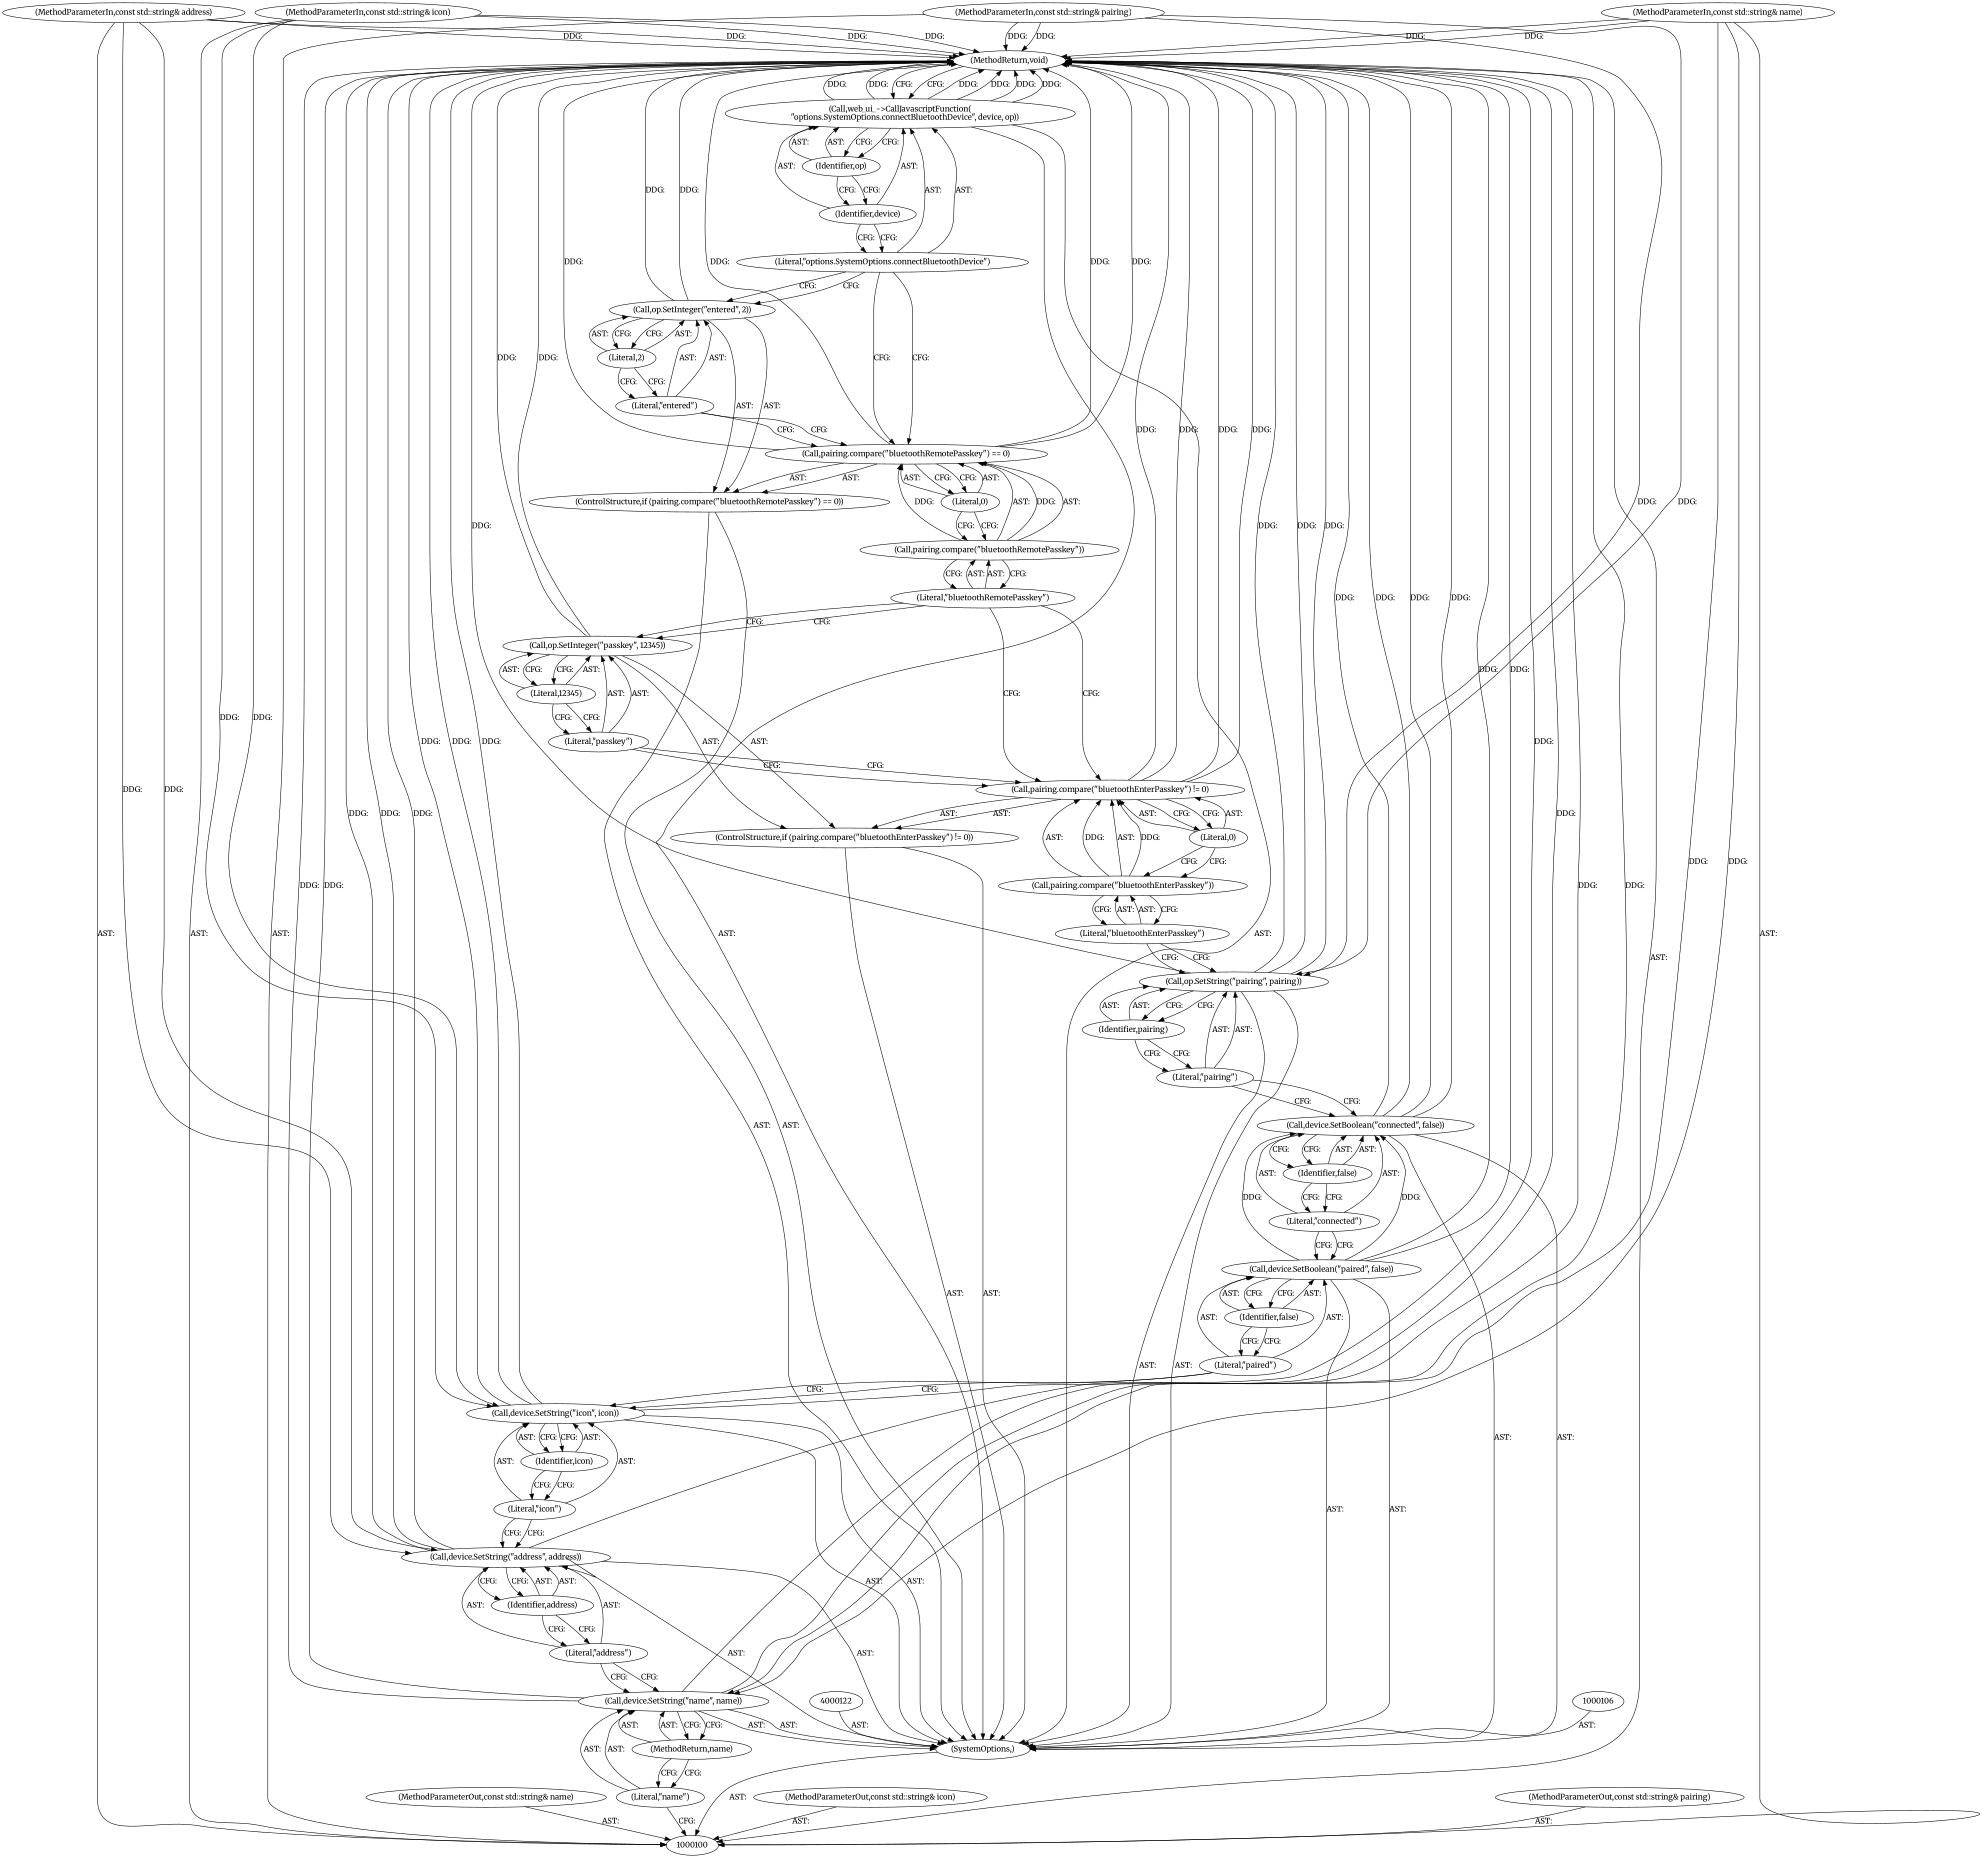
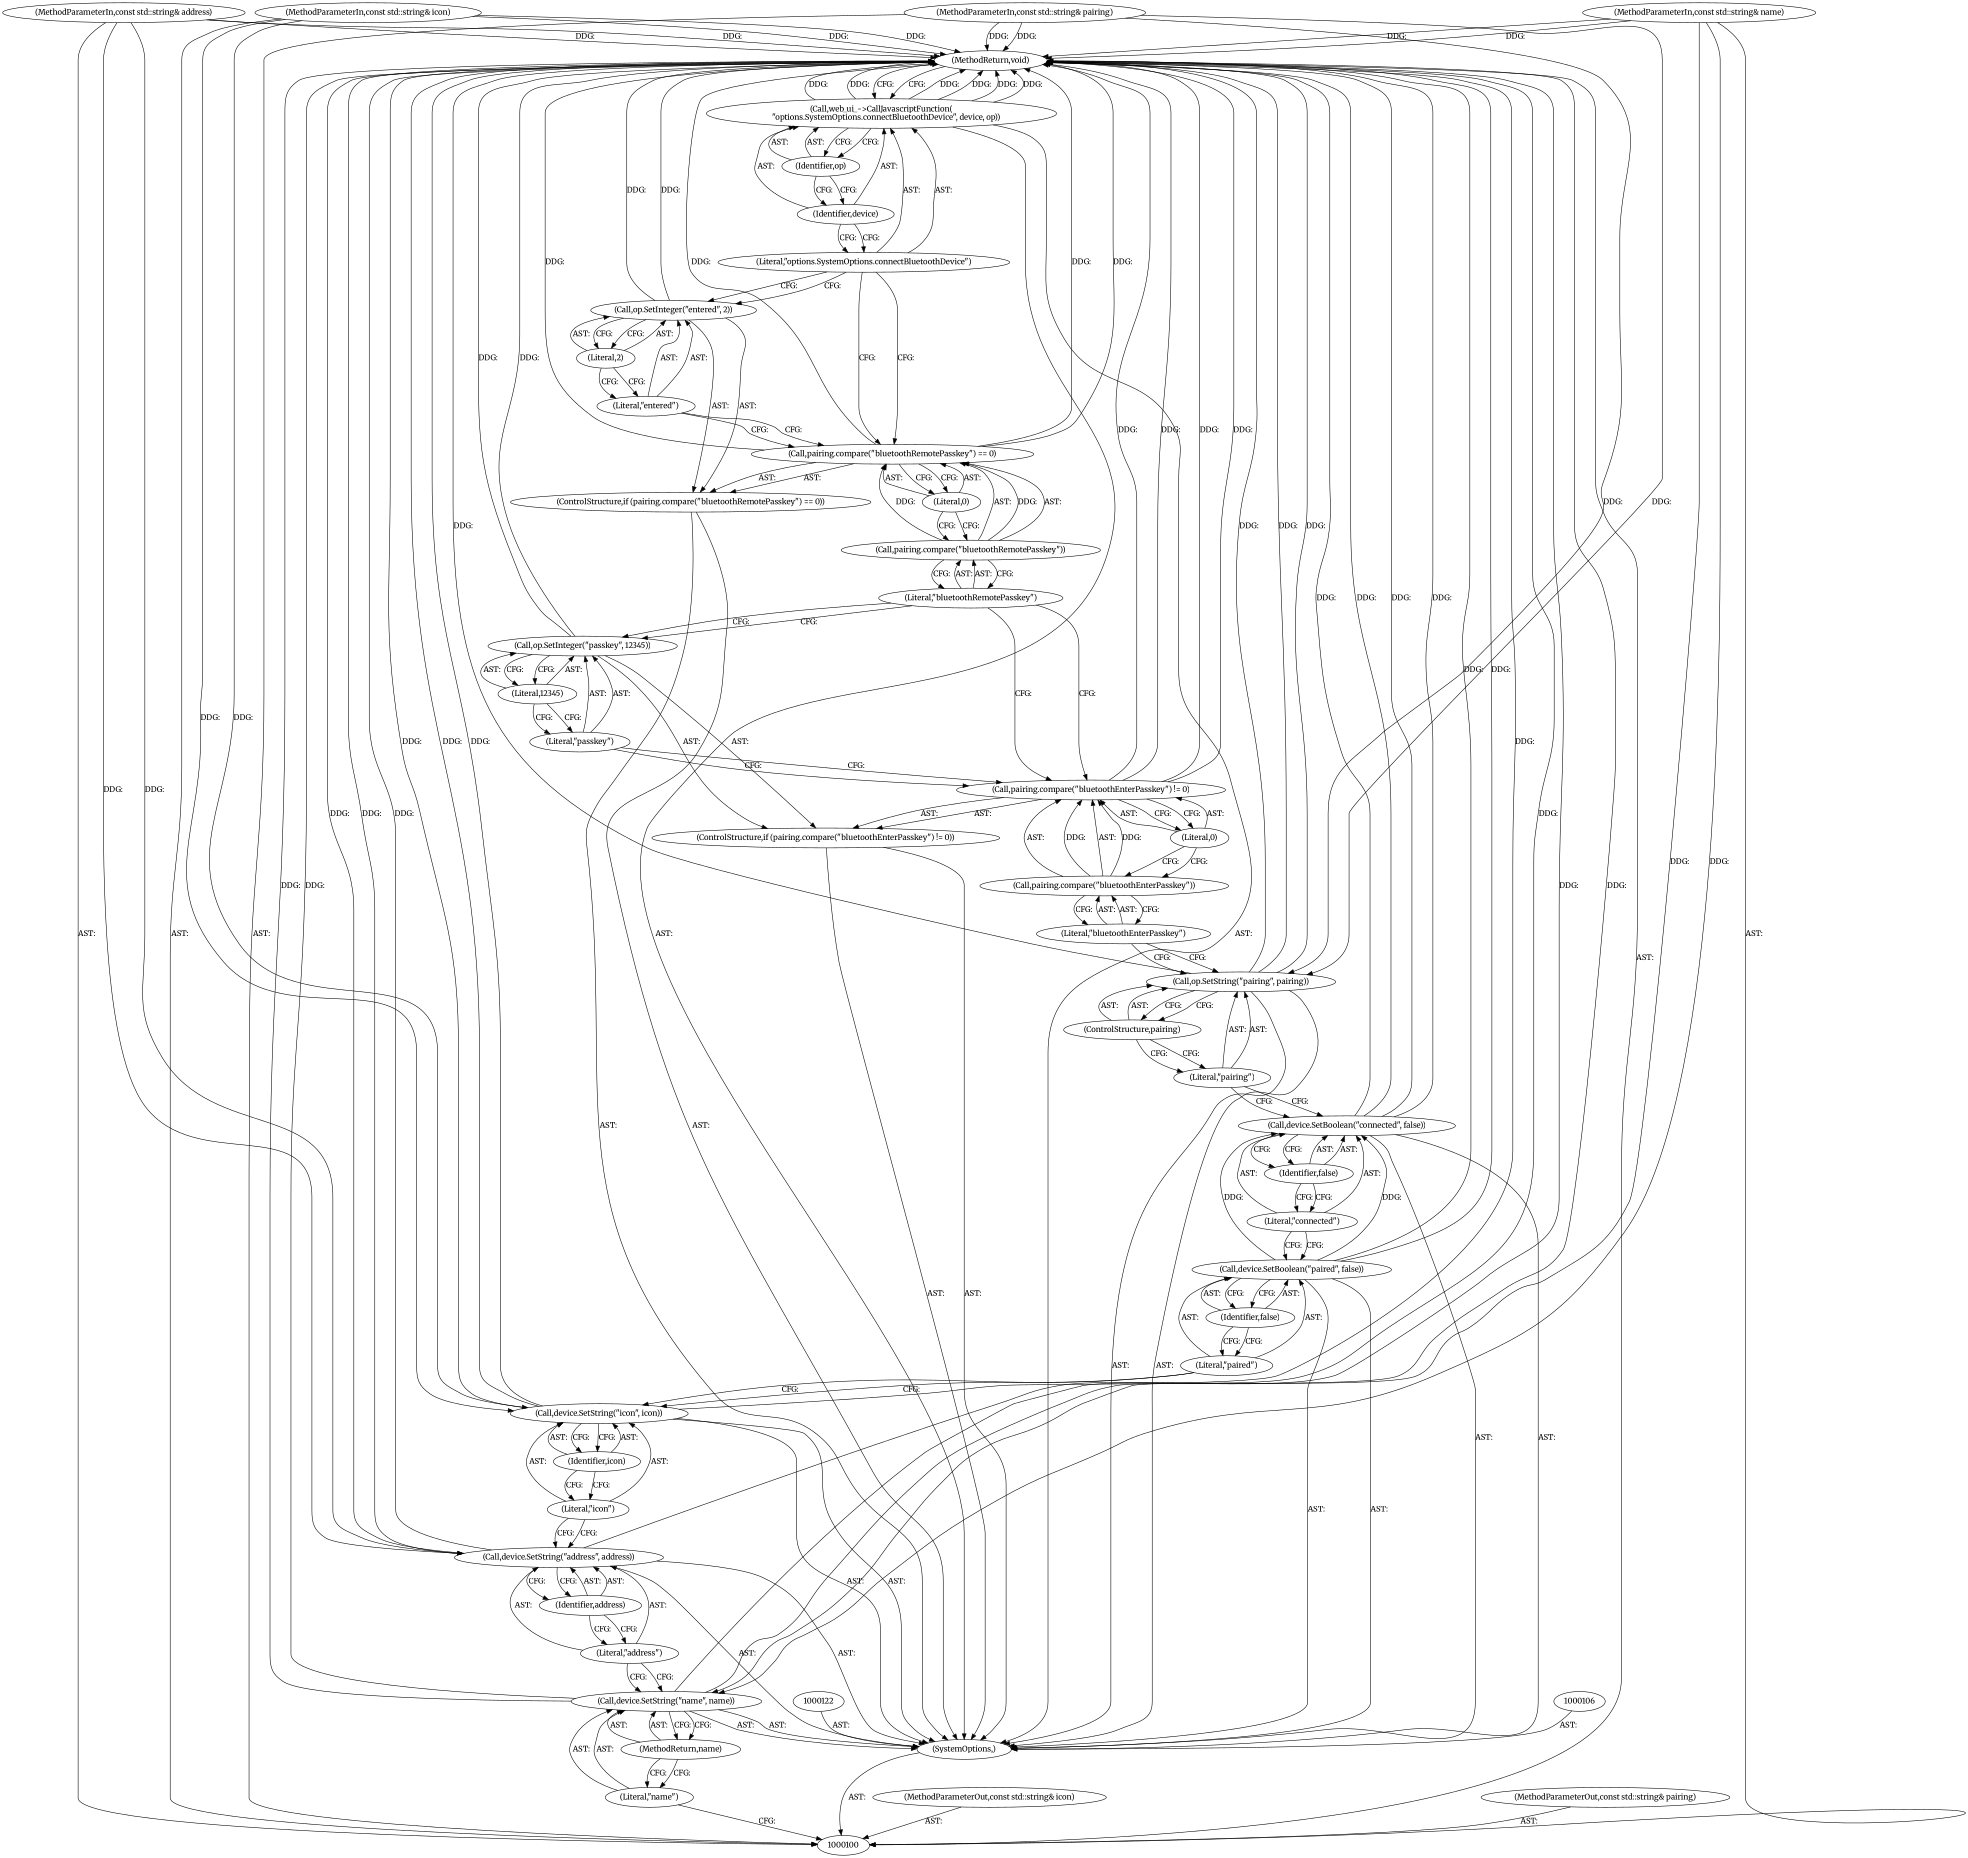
(1133, 1030) -> (1132, 1030)
(836, 1701) -> (819, 1701)
(486, 1797) -> none
